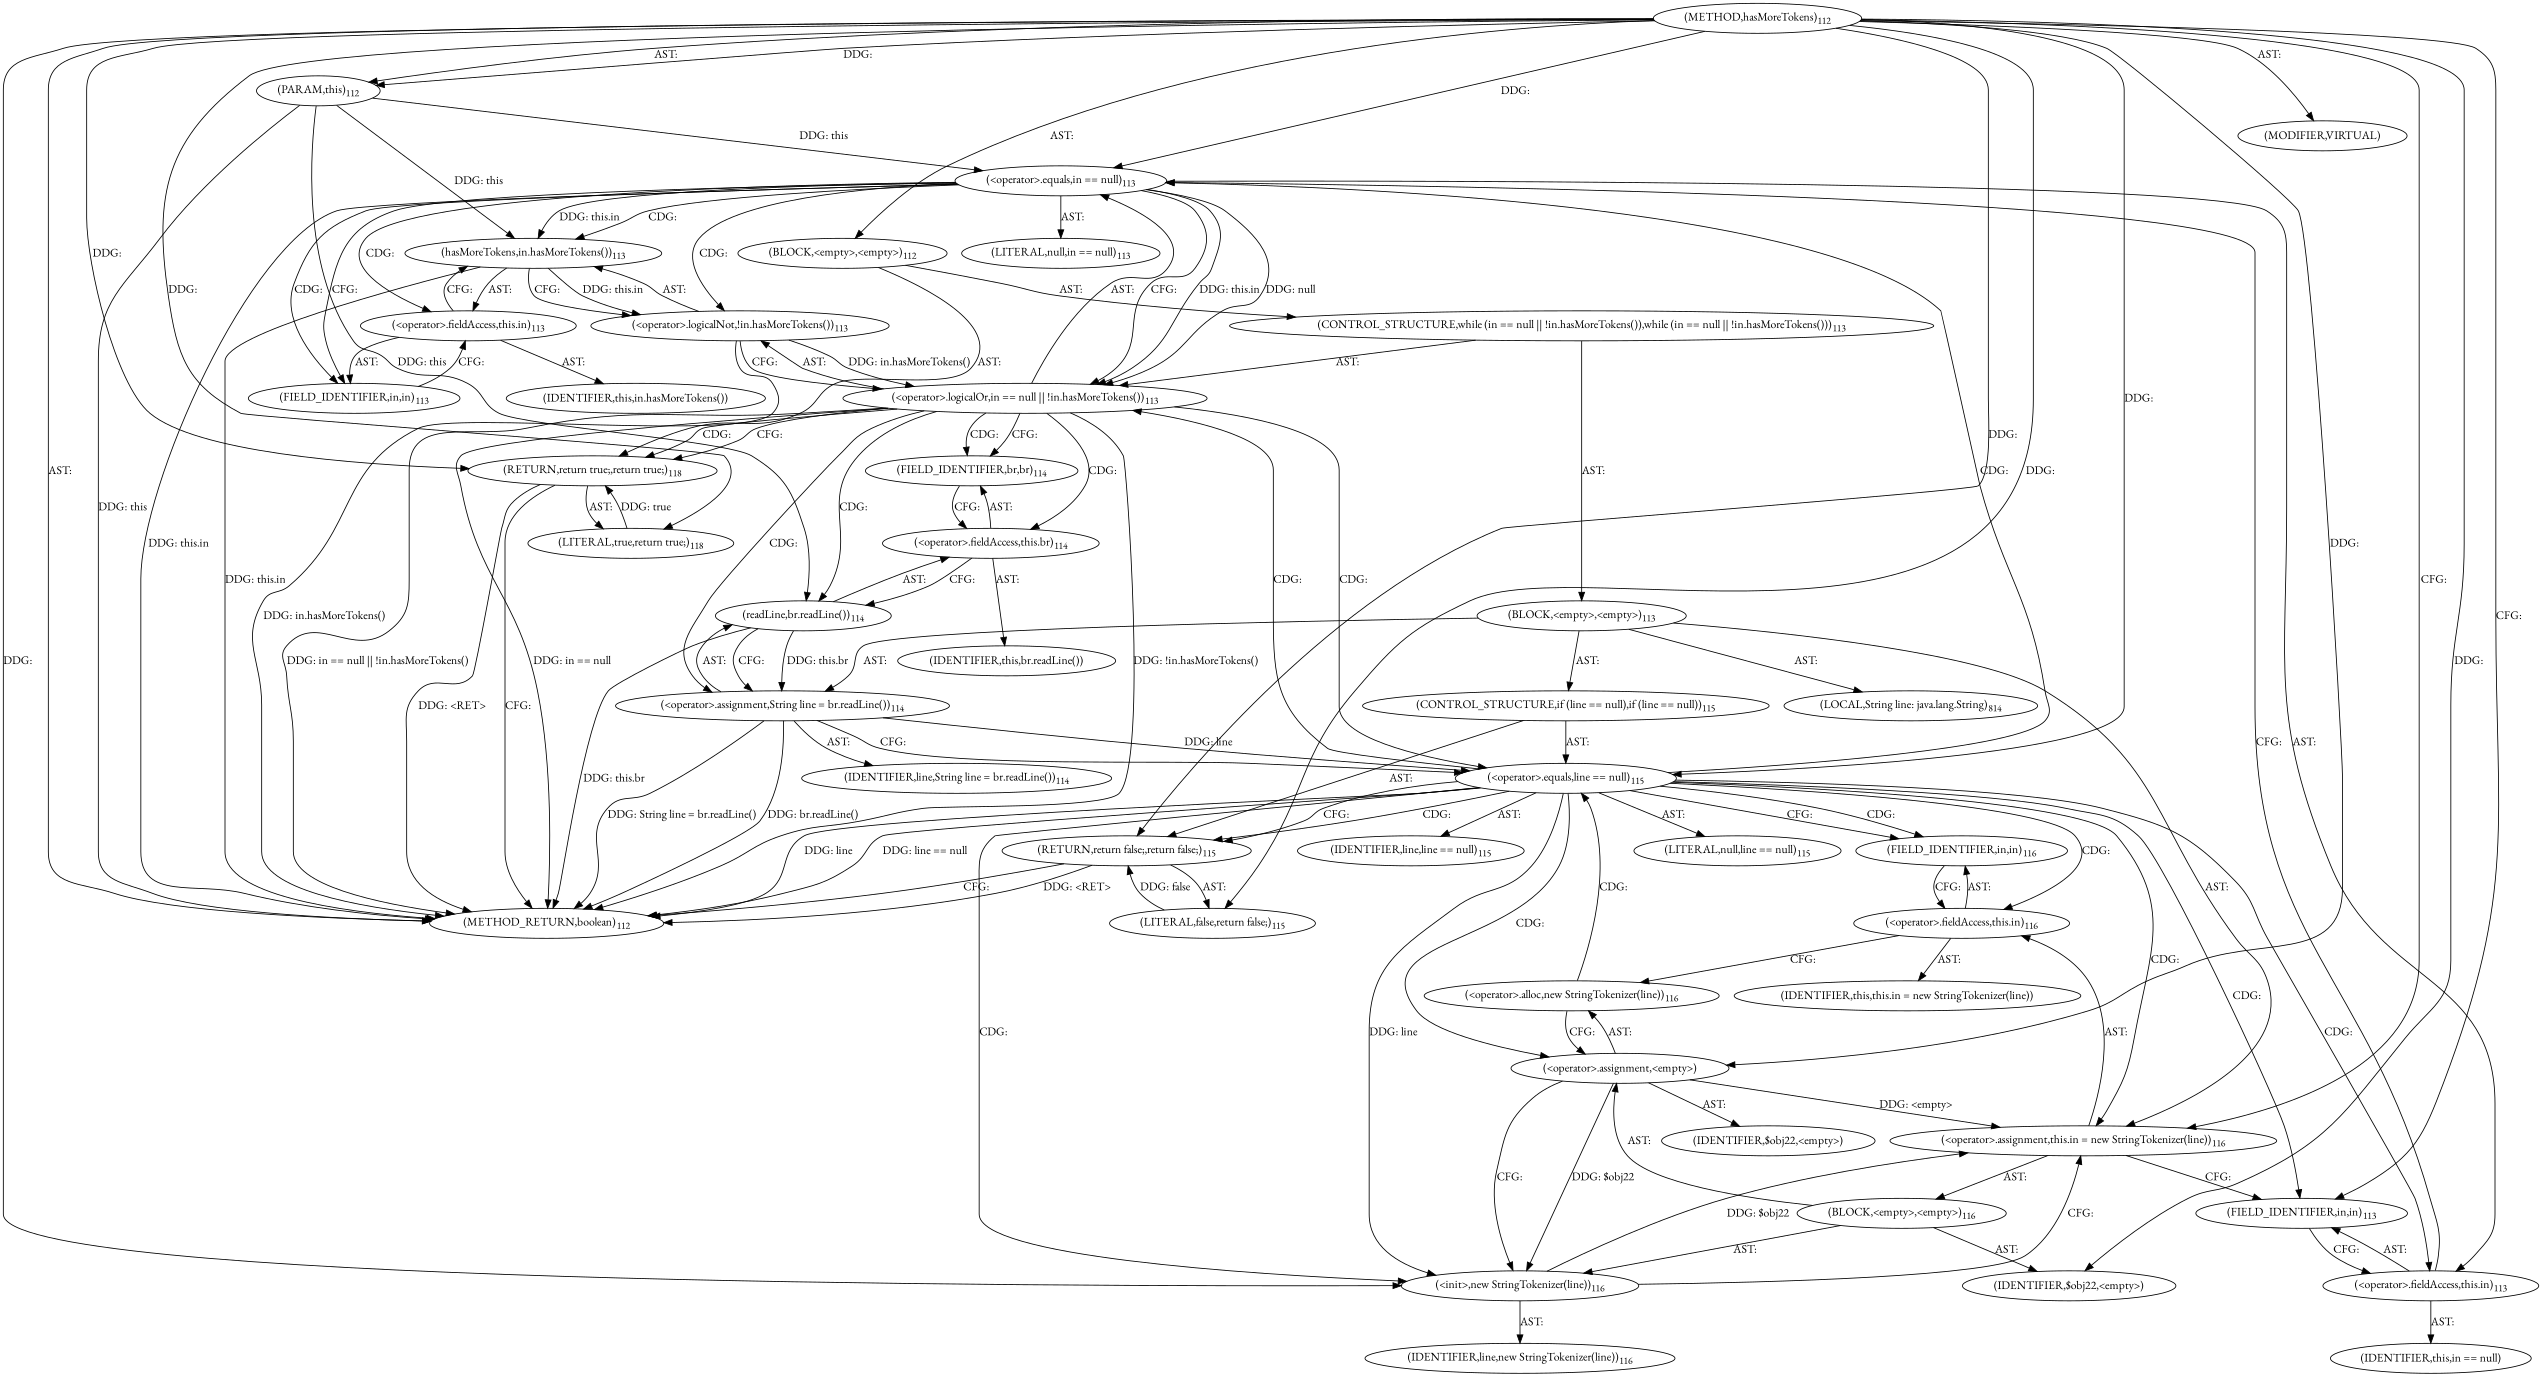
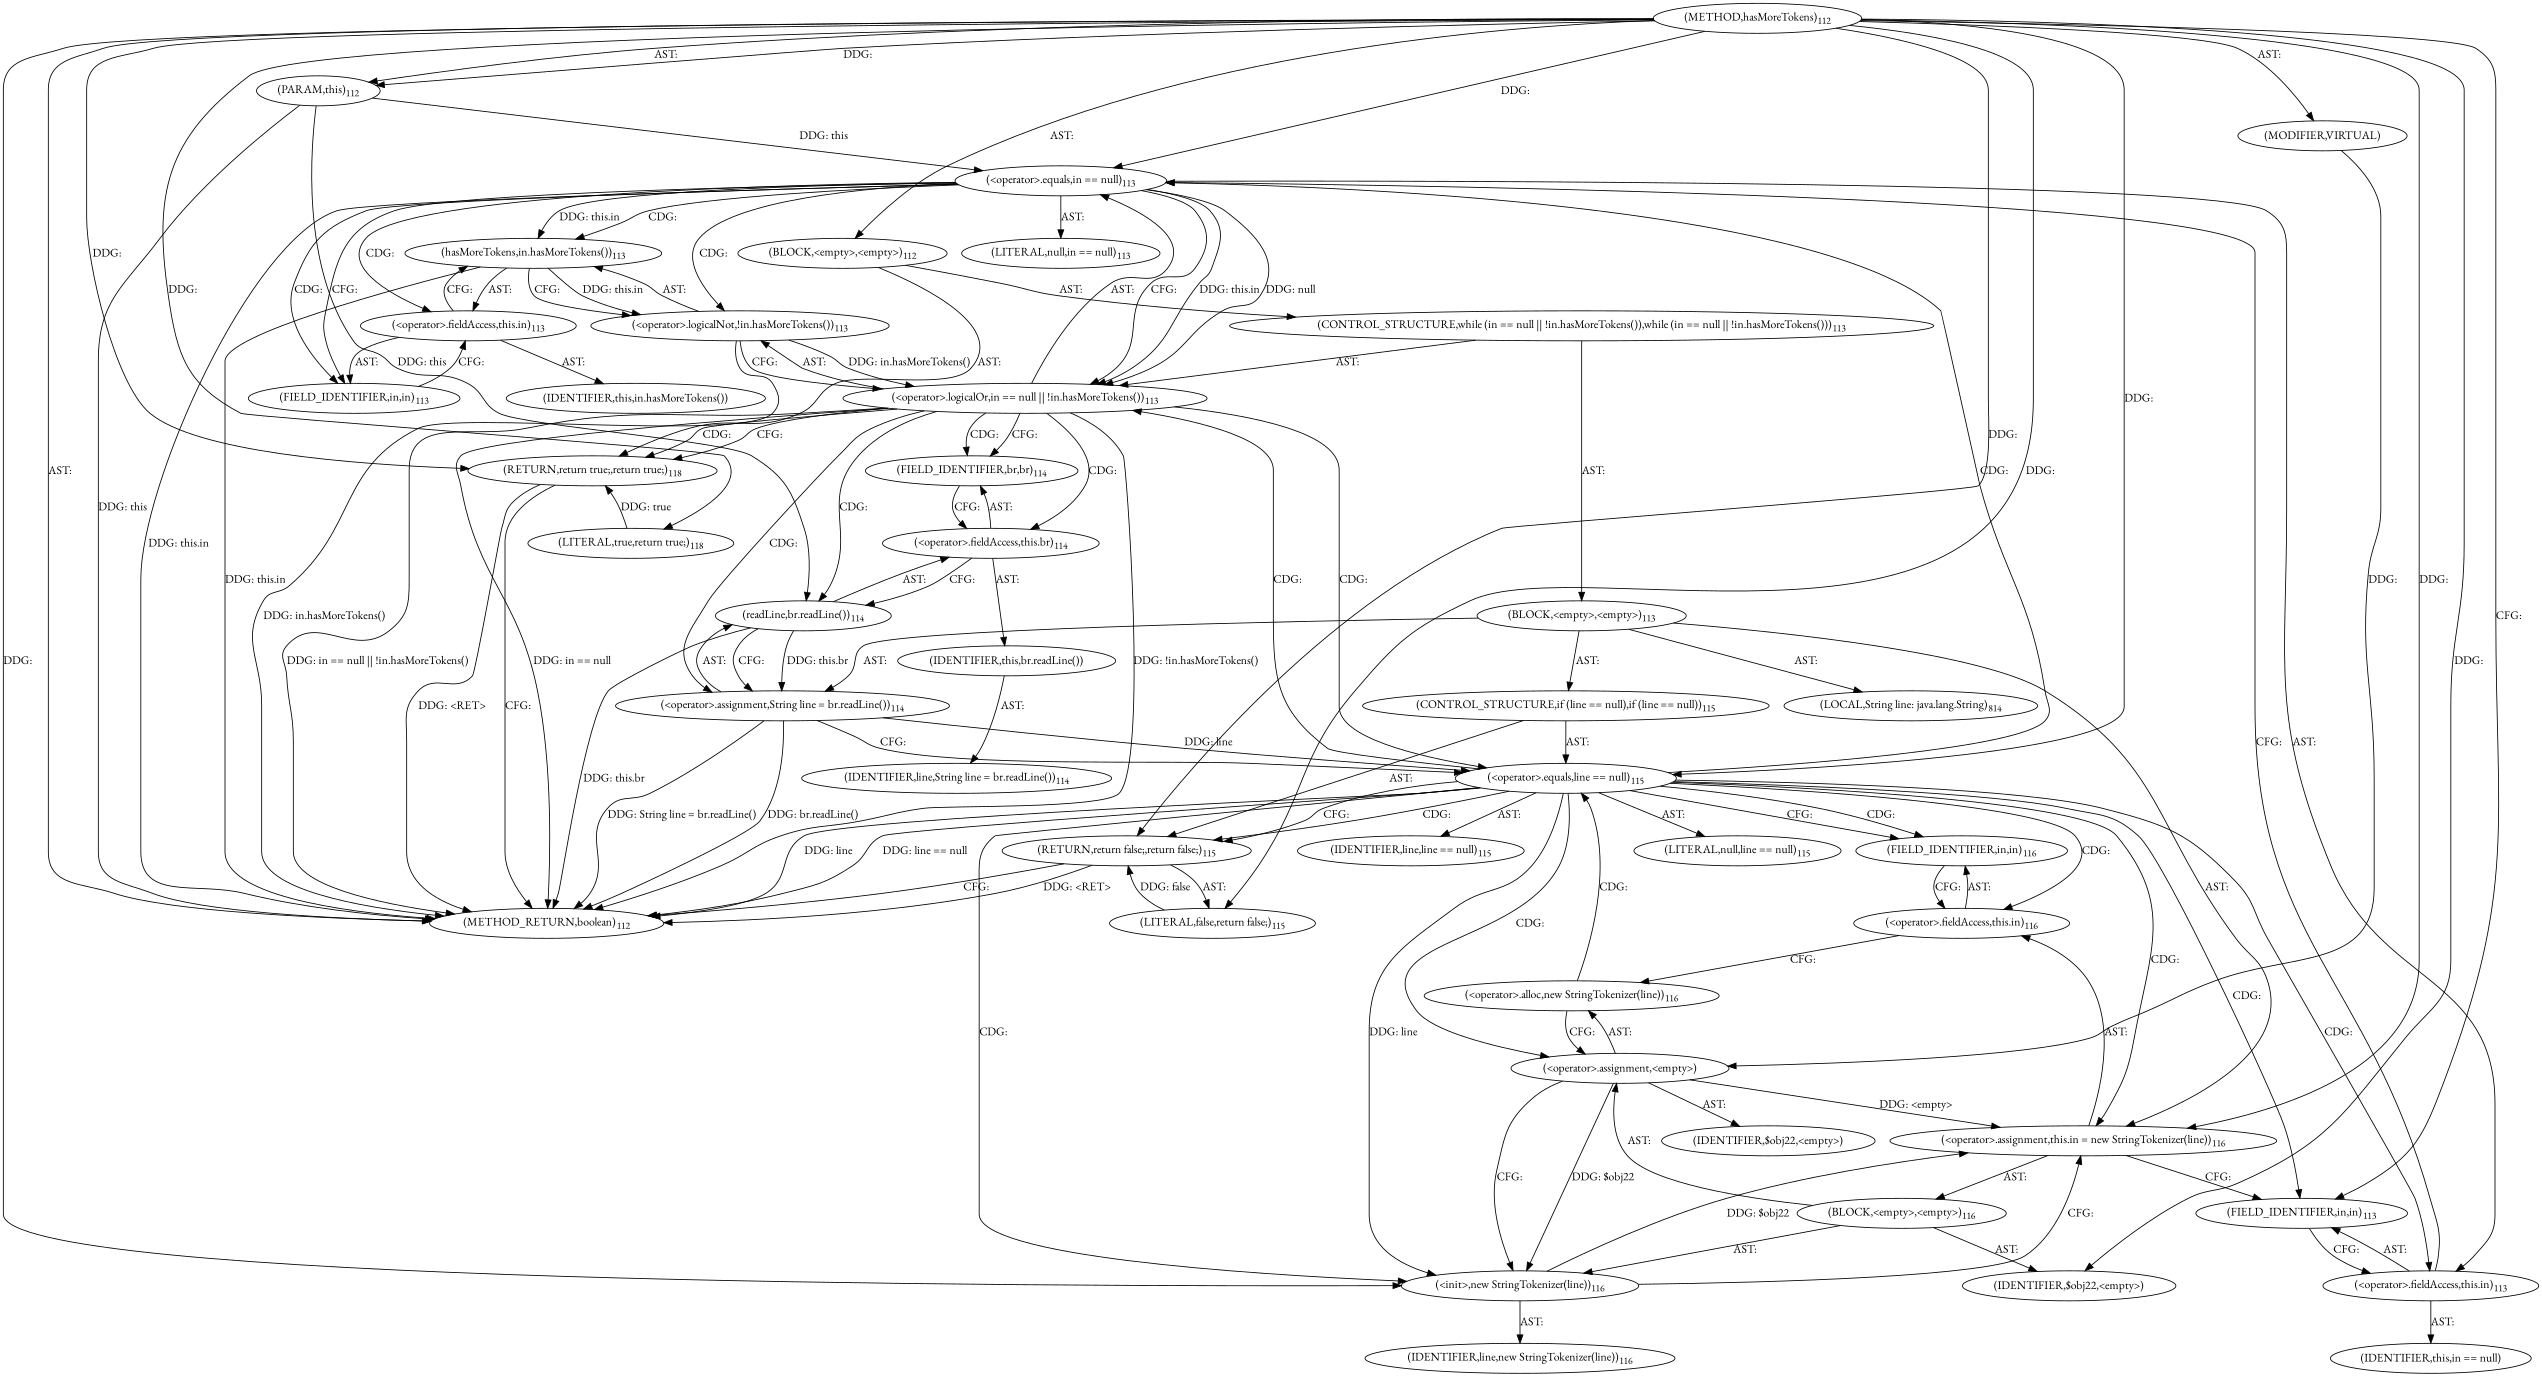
(422, 169) -> none
(587, 506) -> none
(2435, 580) -> (2435, 580)
(2334, 627) -> (2374, 859)
(826, 748) -> (994, 718)
(1908, 996) -> none
